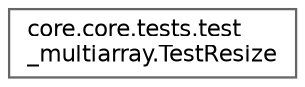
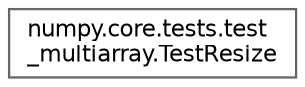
(153, 43) -> (153, 43)
